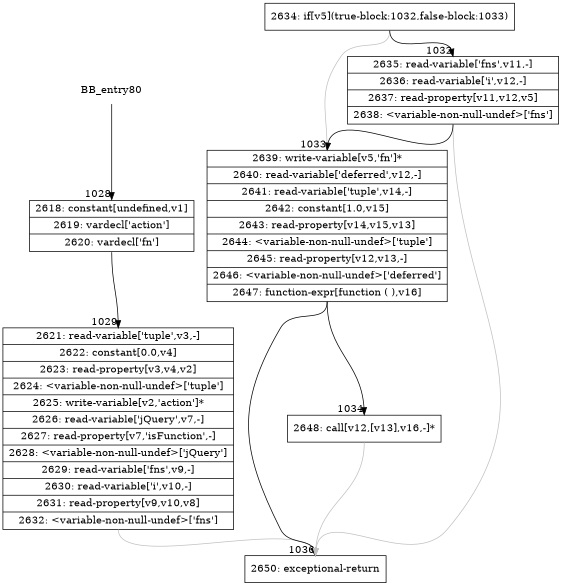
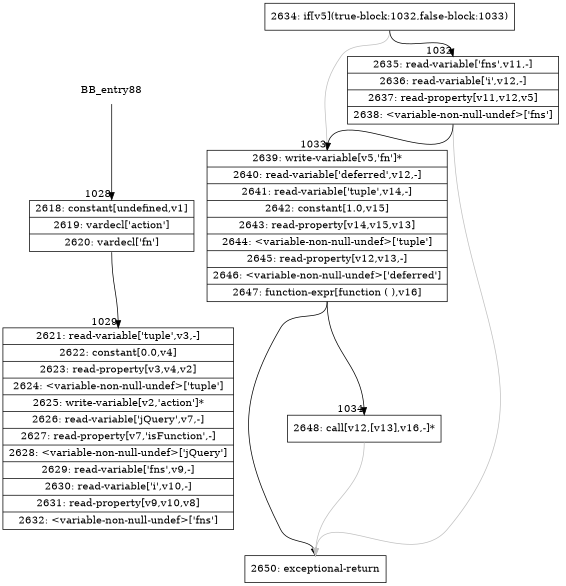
(112, 90) -> (112, 90)
(213, 543) -> none
